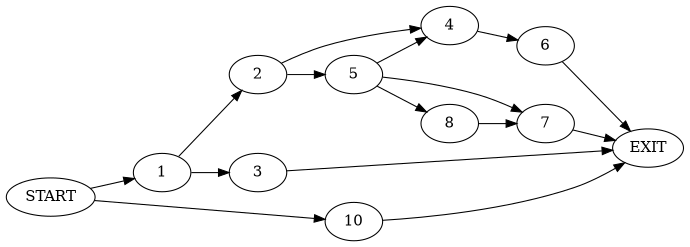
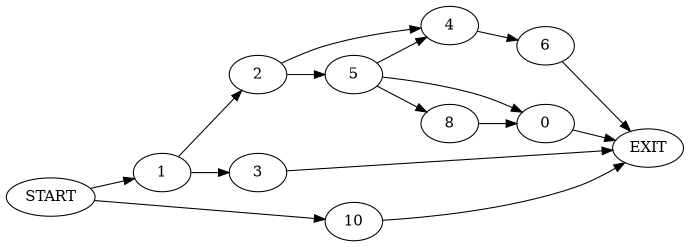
(546, 124) -> (546, 124)
